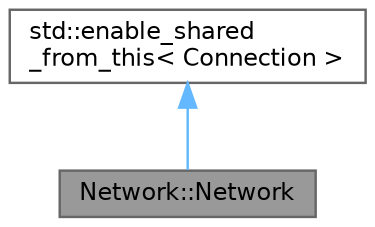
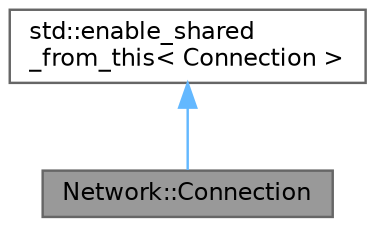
(188, 194) -> (188, 194)
